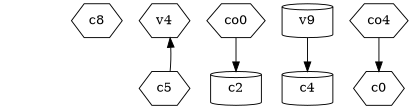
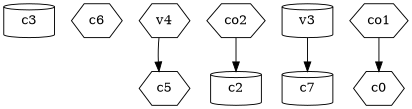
none -> (29, 21)
(97, 21) -> (97, 21)
(236, 21) -> (236, 21)
(307, 21) -> (307, 21)
(379, 21) -> (379, 21)
(171, 59) -> (158, 50)
(307, 88) -> (307, 88)
